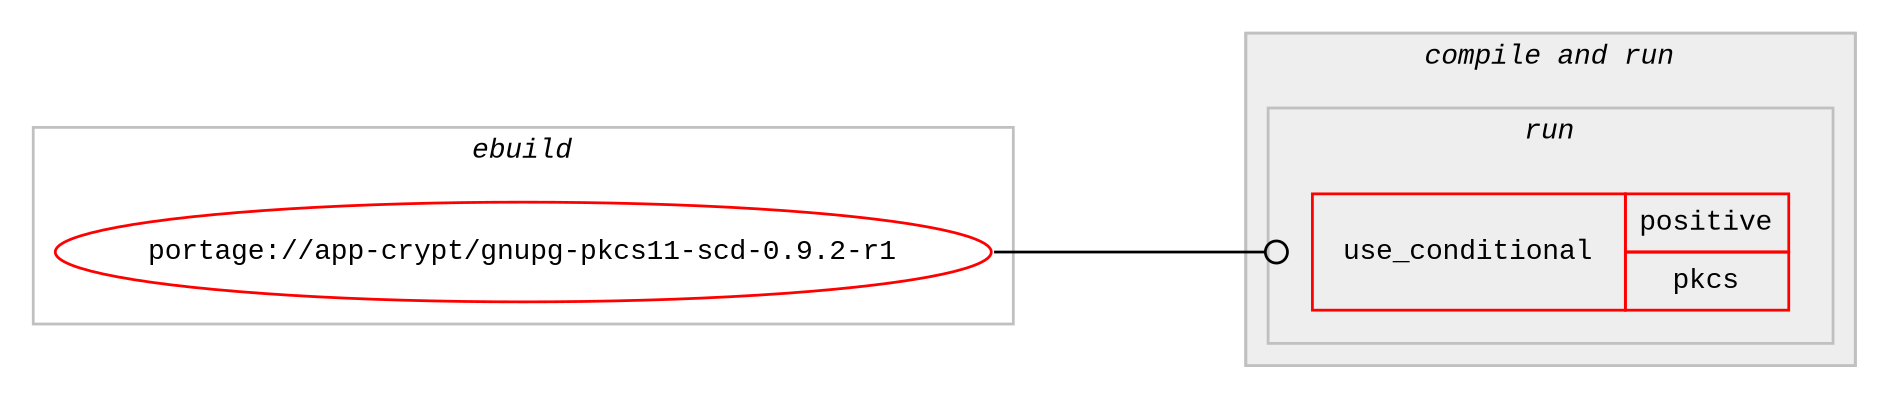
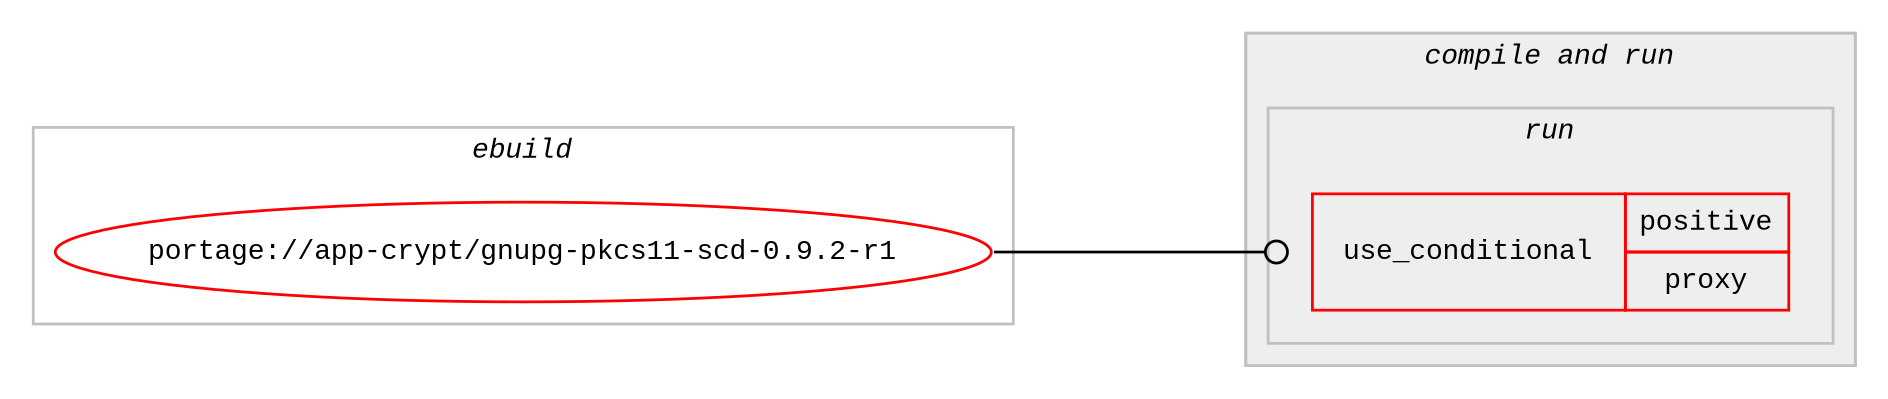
(1707, 280) -> (1707, 280)
